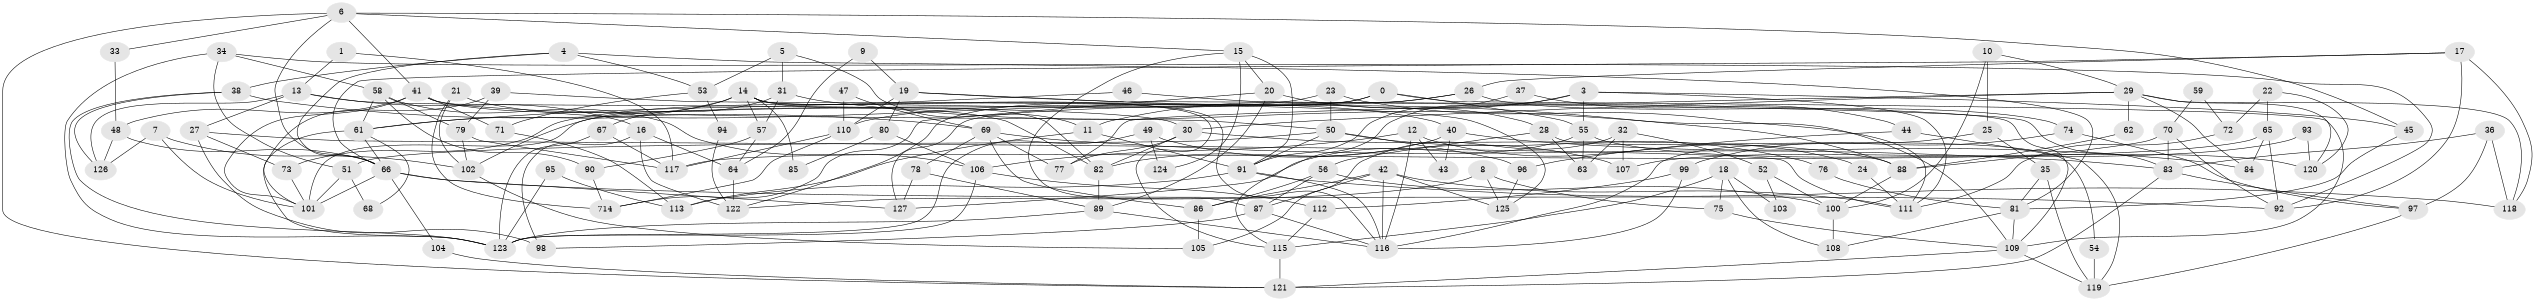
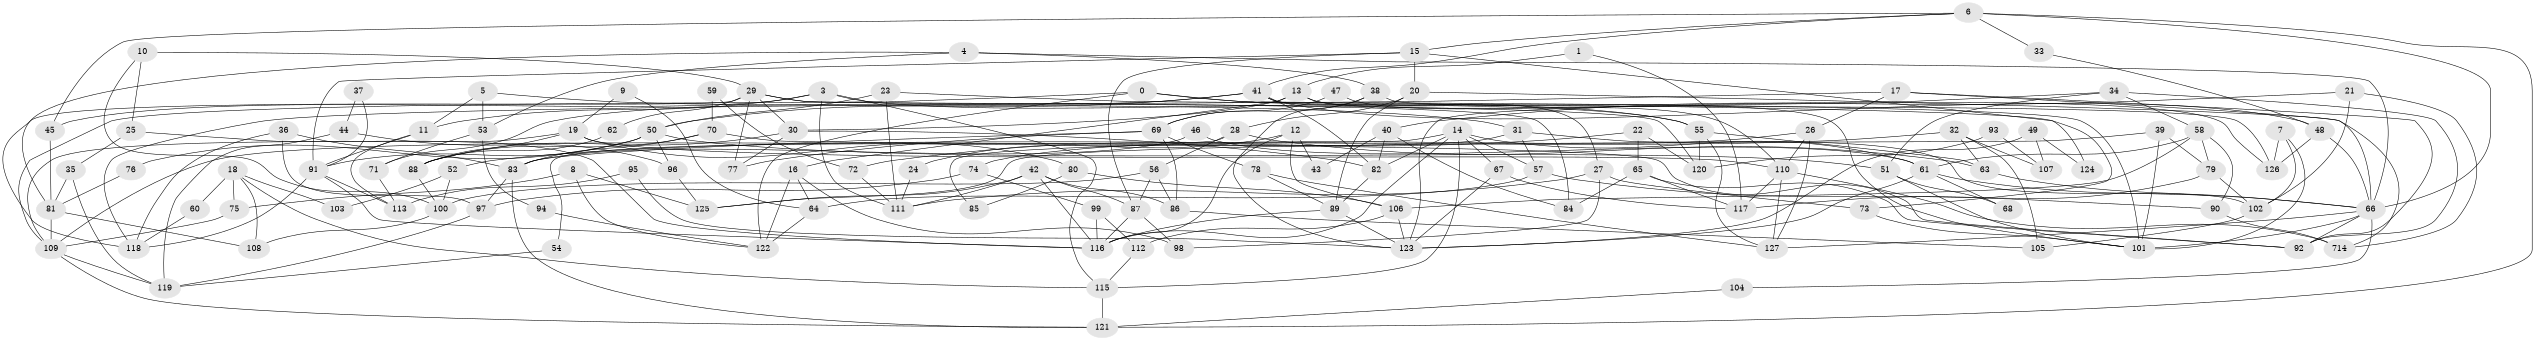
none -> (2096, 189)
none -> (195, 210)
none -> (1776, 217)
